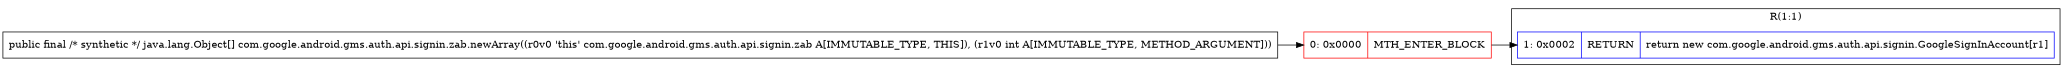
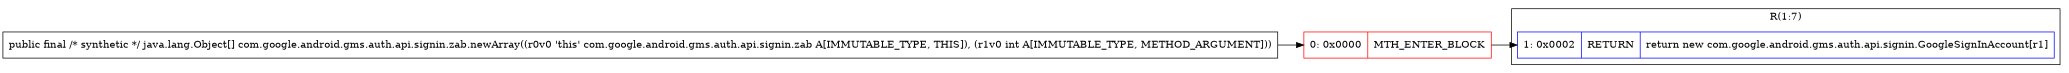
(1786, 17) -> (1786, 17)
